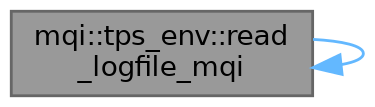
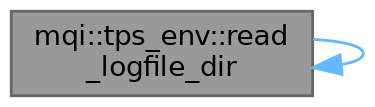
(162, 54) -> (162, 54)
